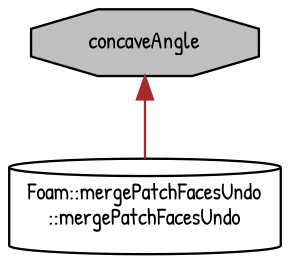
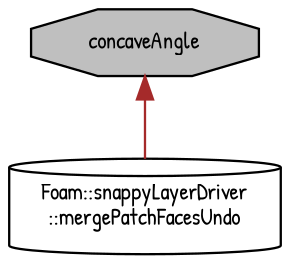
(145, 206) -> (145, 206)
